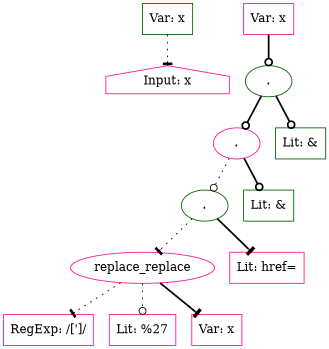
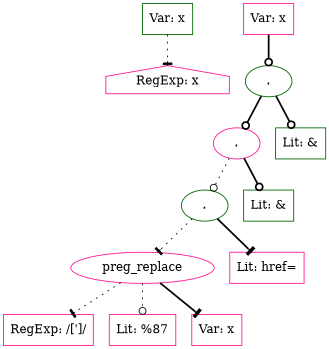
(168, 81) -> (168, 81)
(143, 268) -> (143, 268)
(143, 330) -> (143, 330)
